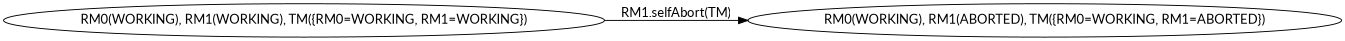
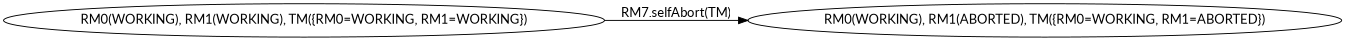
(676, 13) -> (676, 13)
